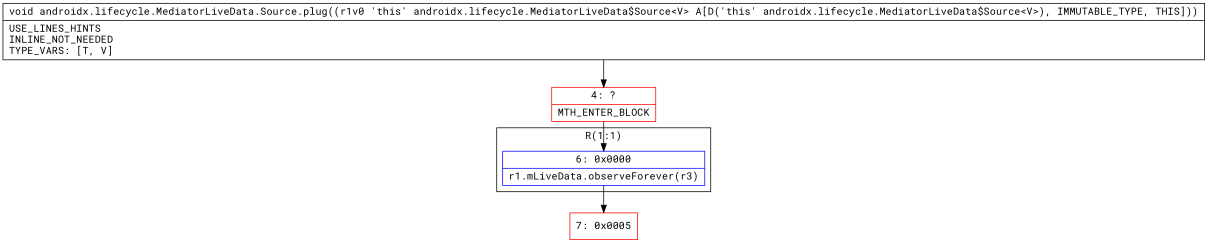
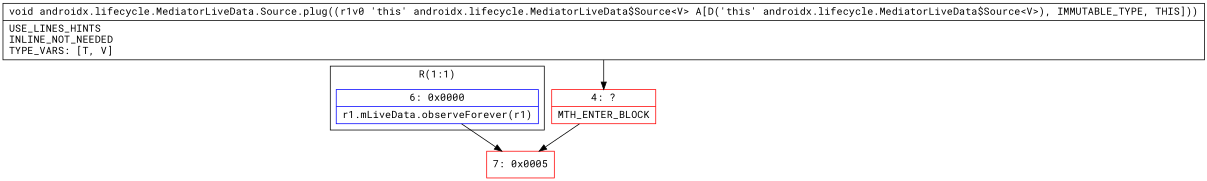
(604, 132) -> (563, 135)
(604, 176) -> (437, 115)
